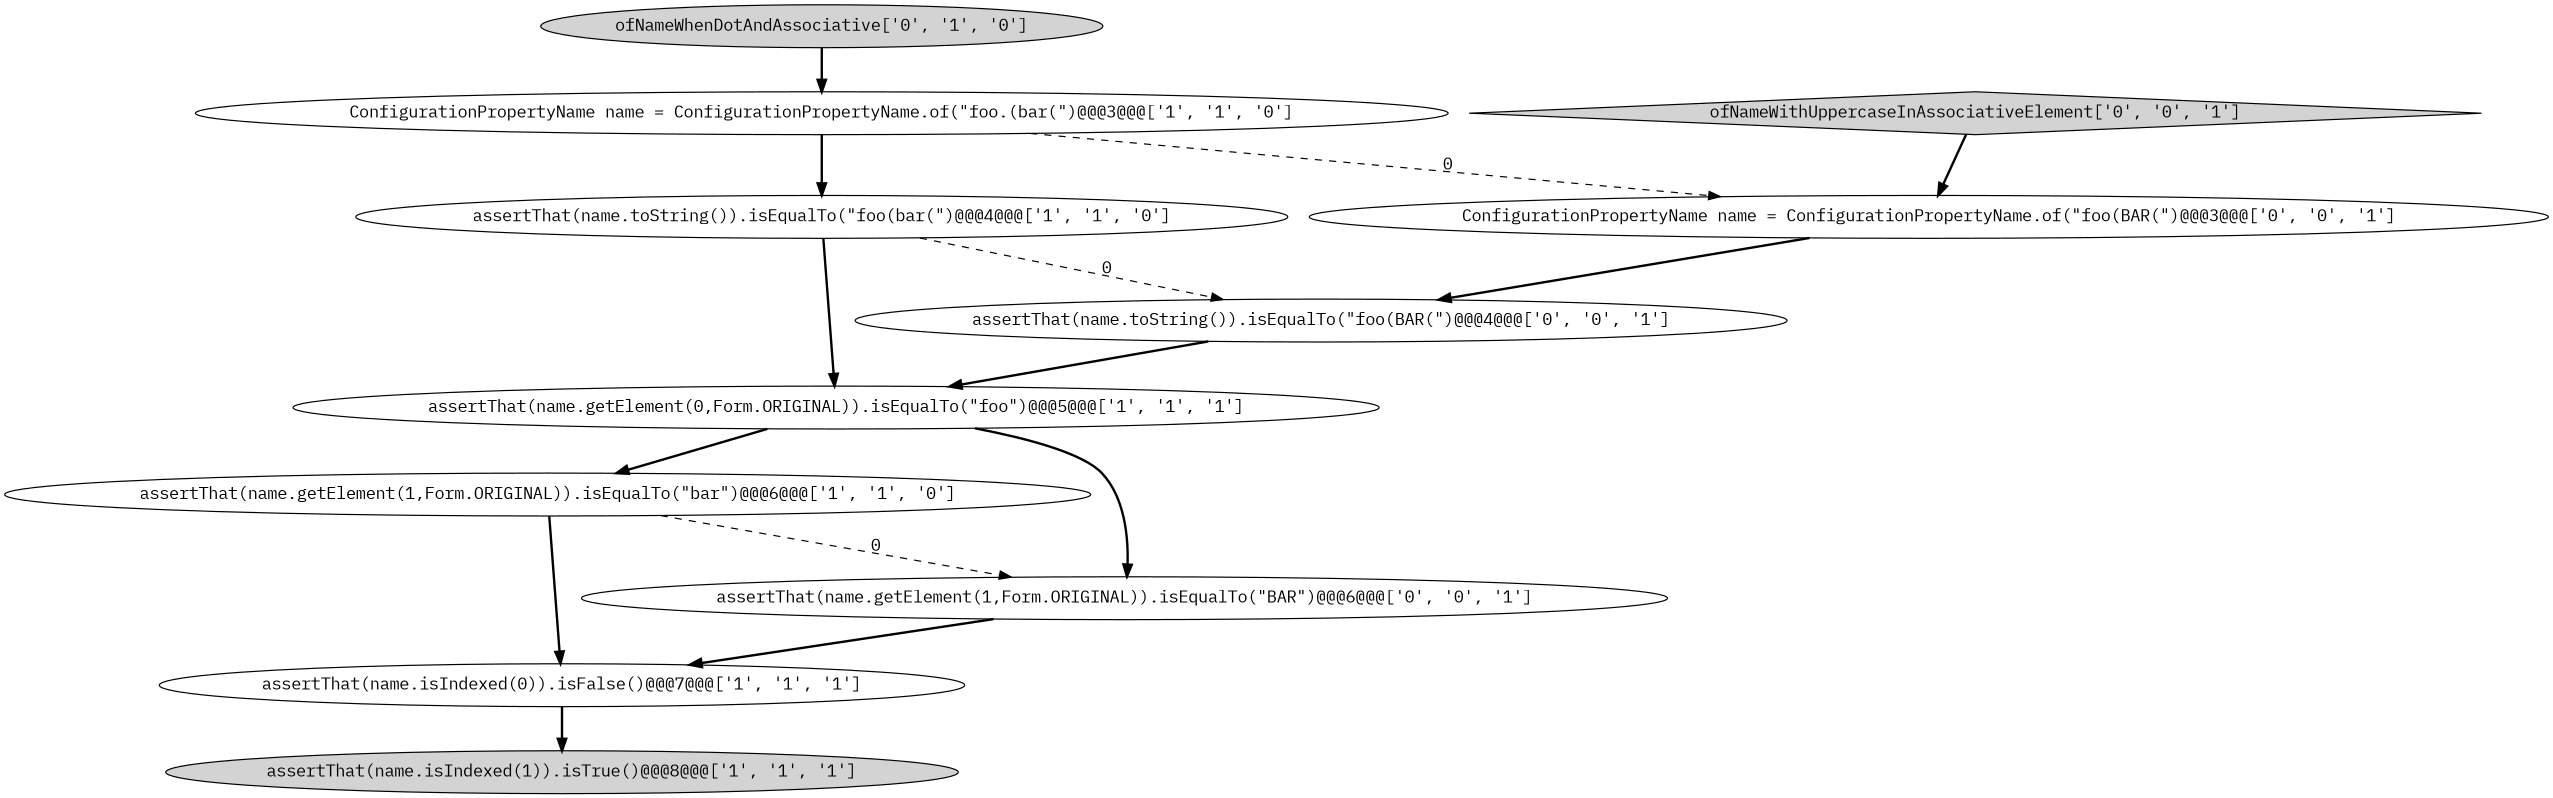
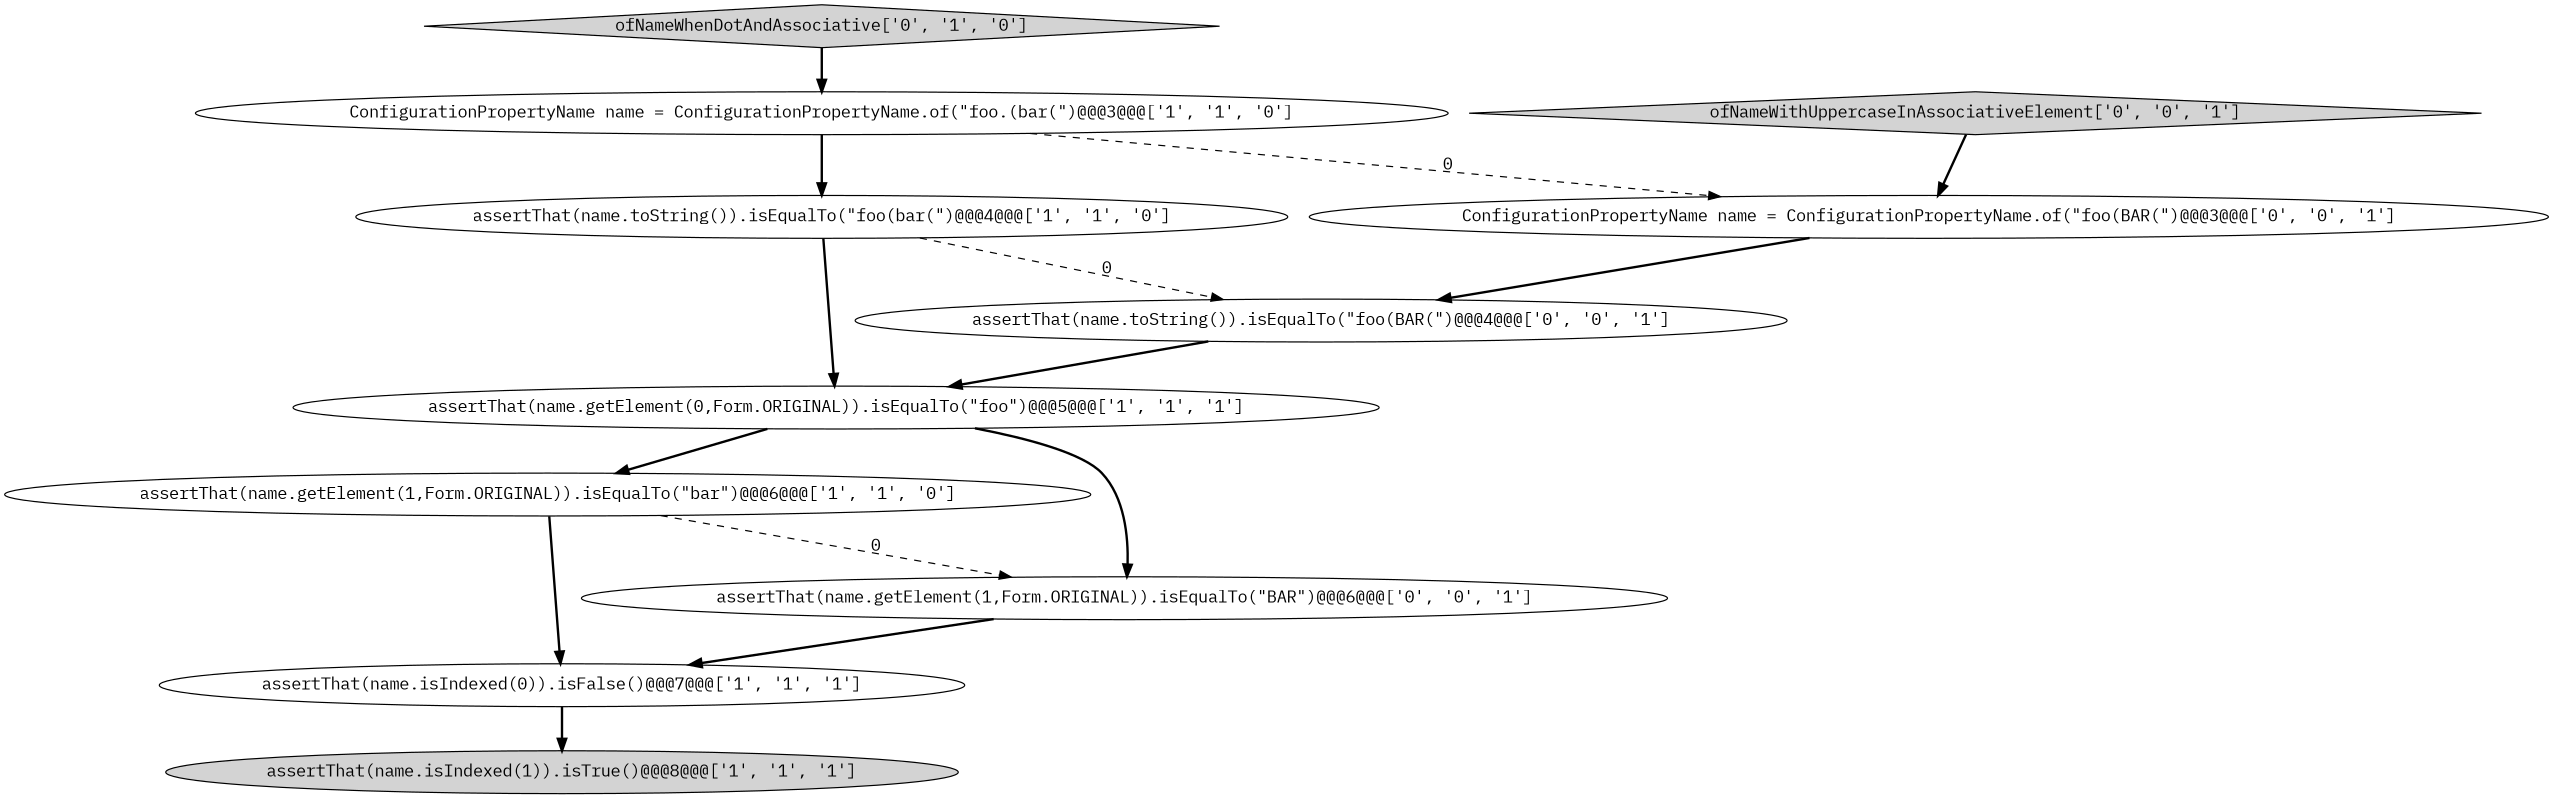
(822, 26) -> (822, 26)
